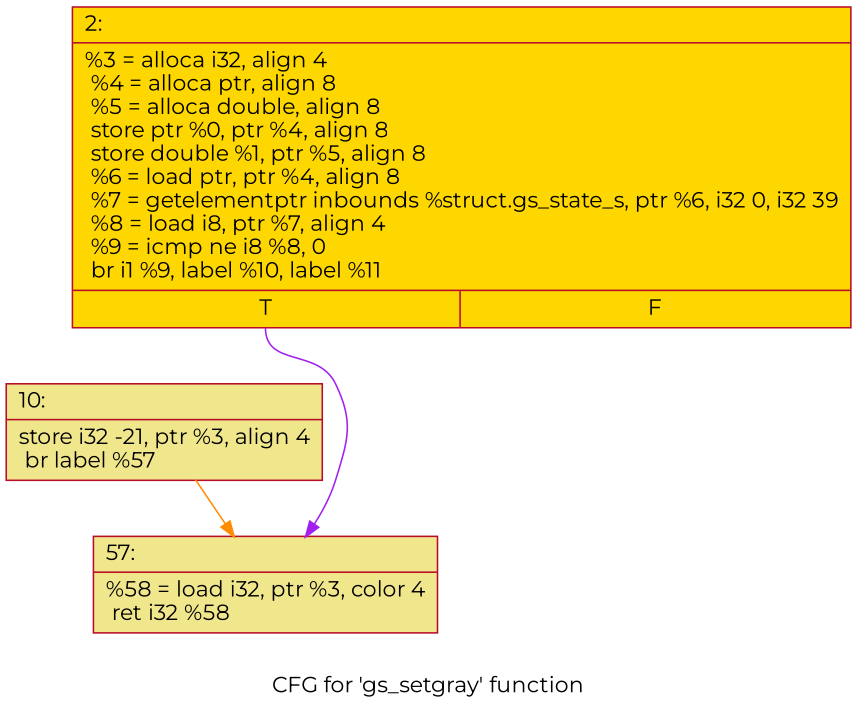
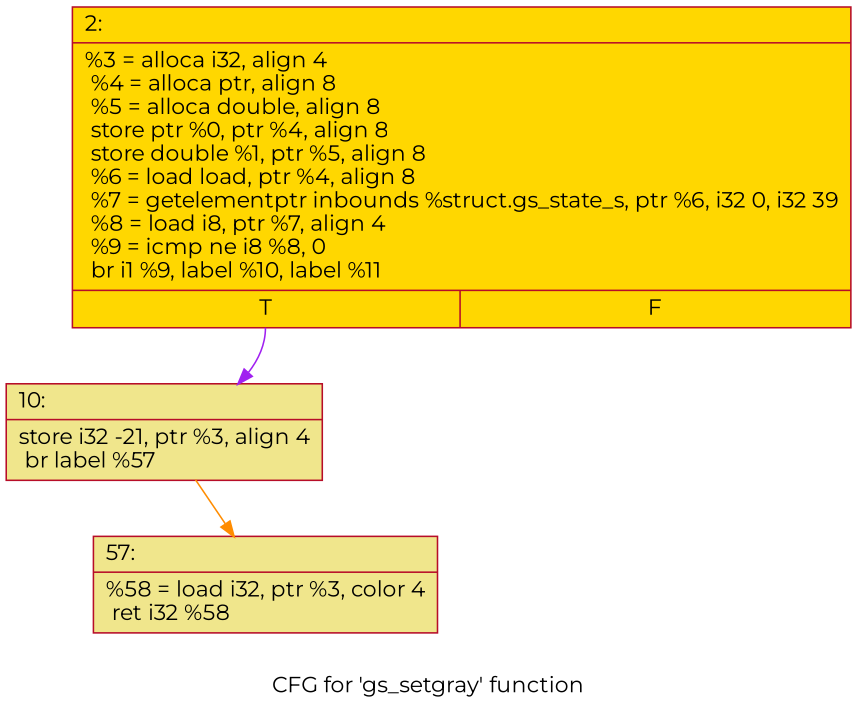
(243, 177) -> (251, 177)
(345, 408) -> (261, 351)
